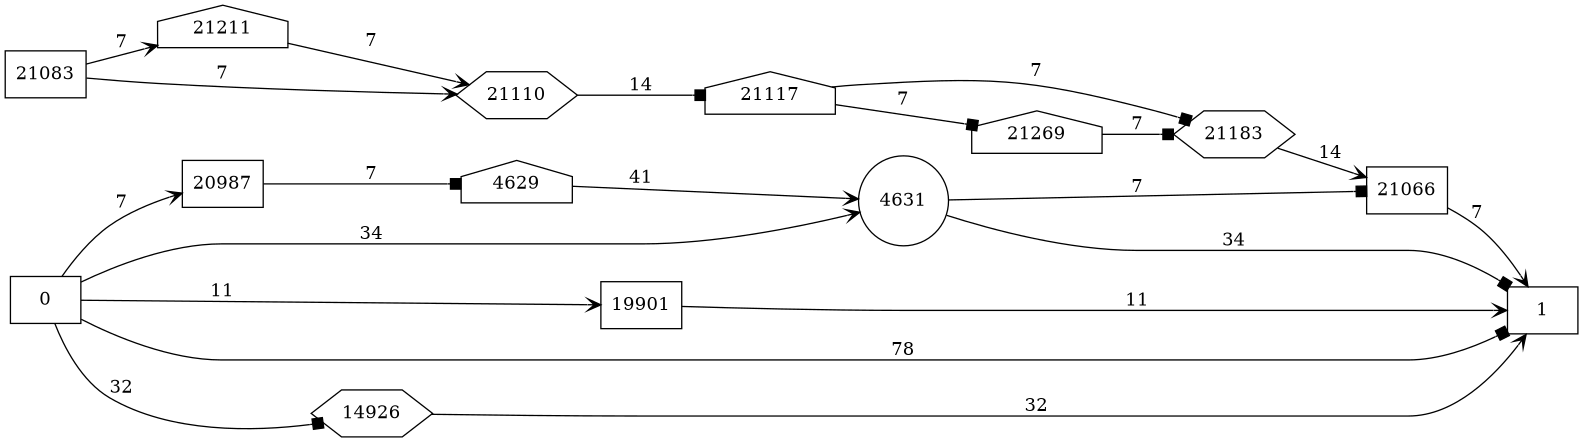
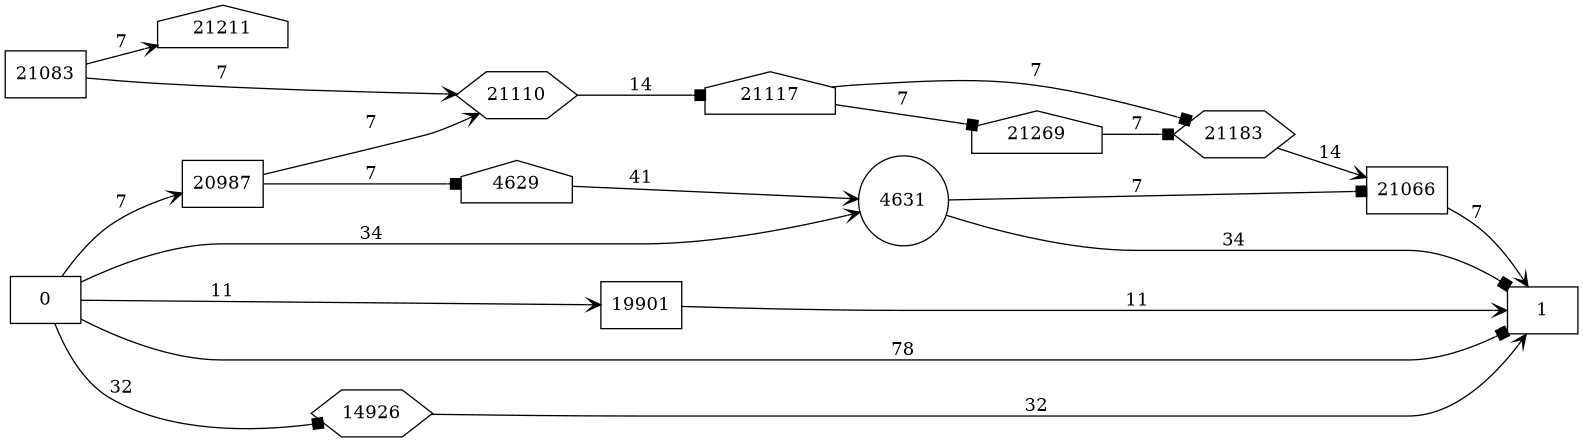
(372, 62) -> (366, 150)
